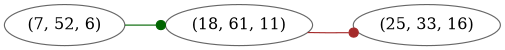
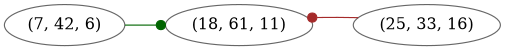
(65, 25) -> (65, 25)
(328, 33) -> (338, 17)
